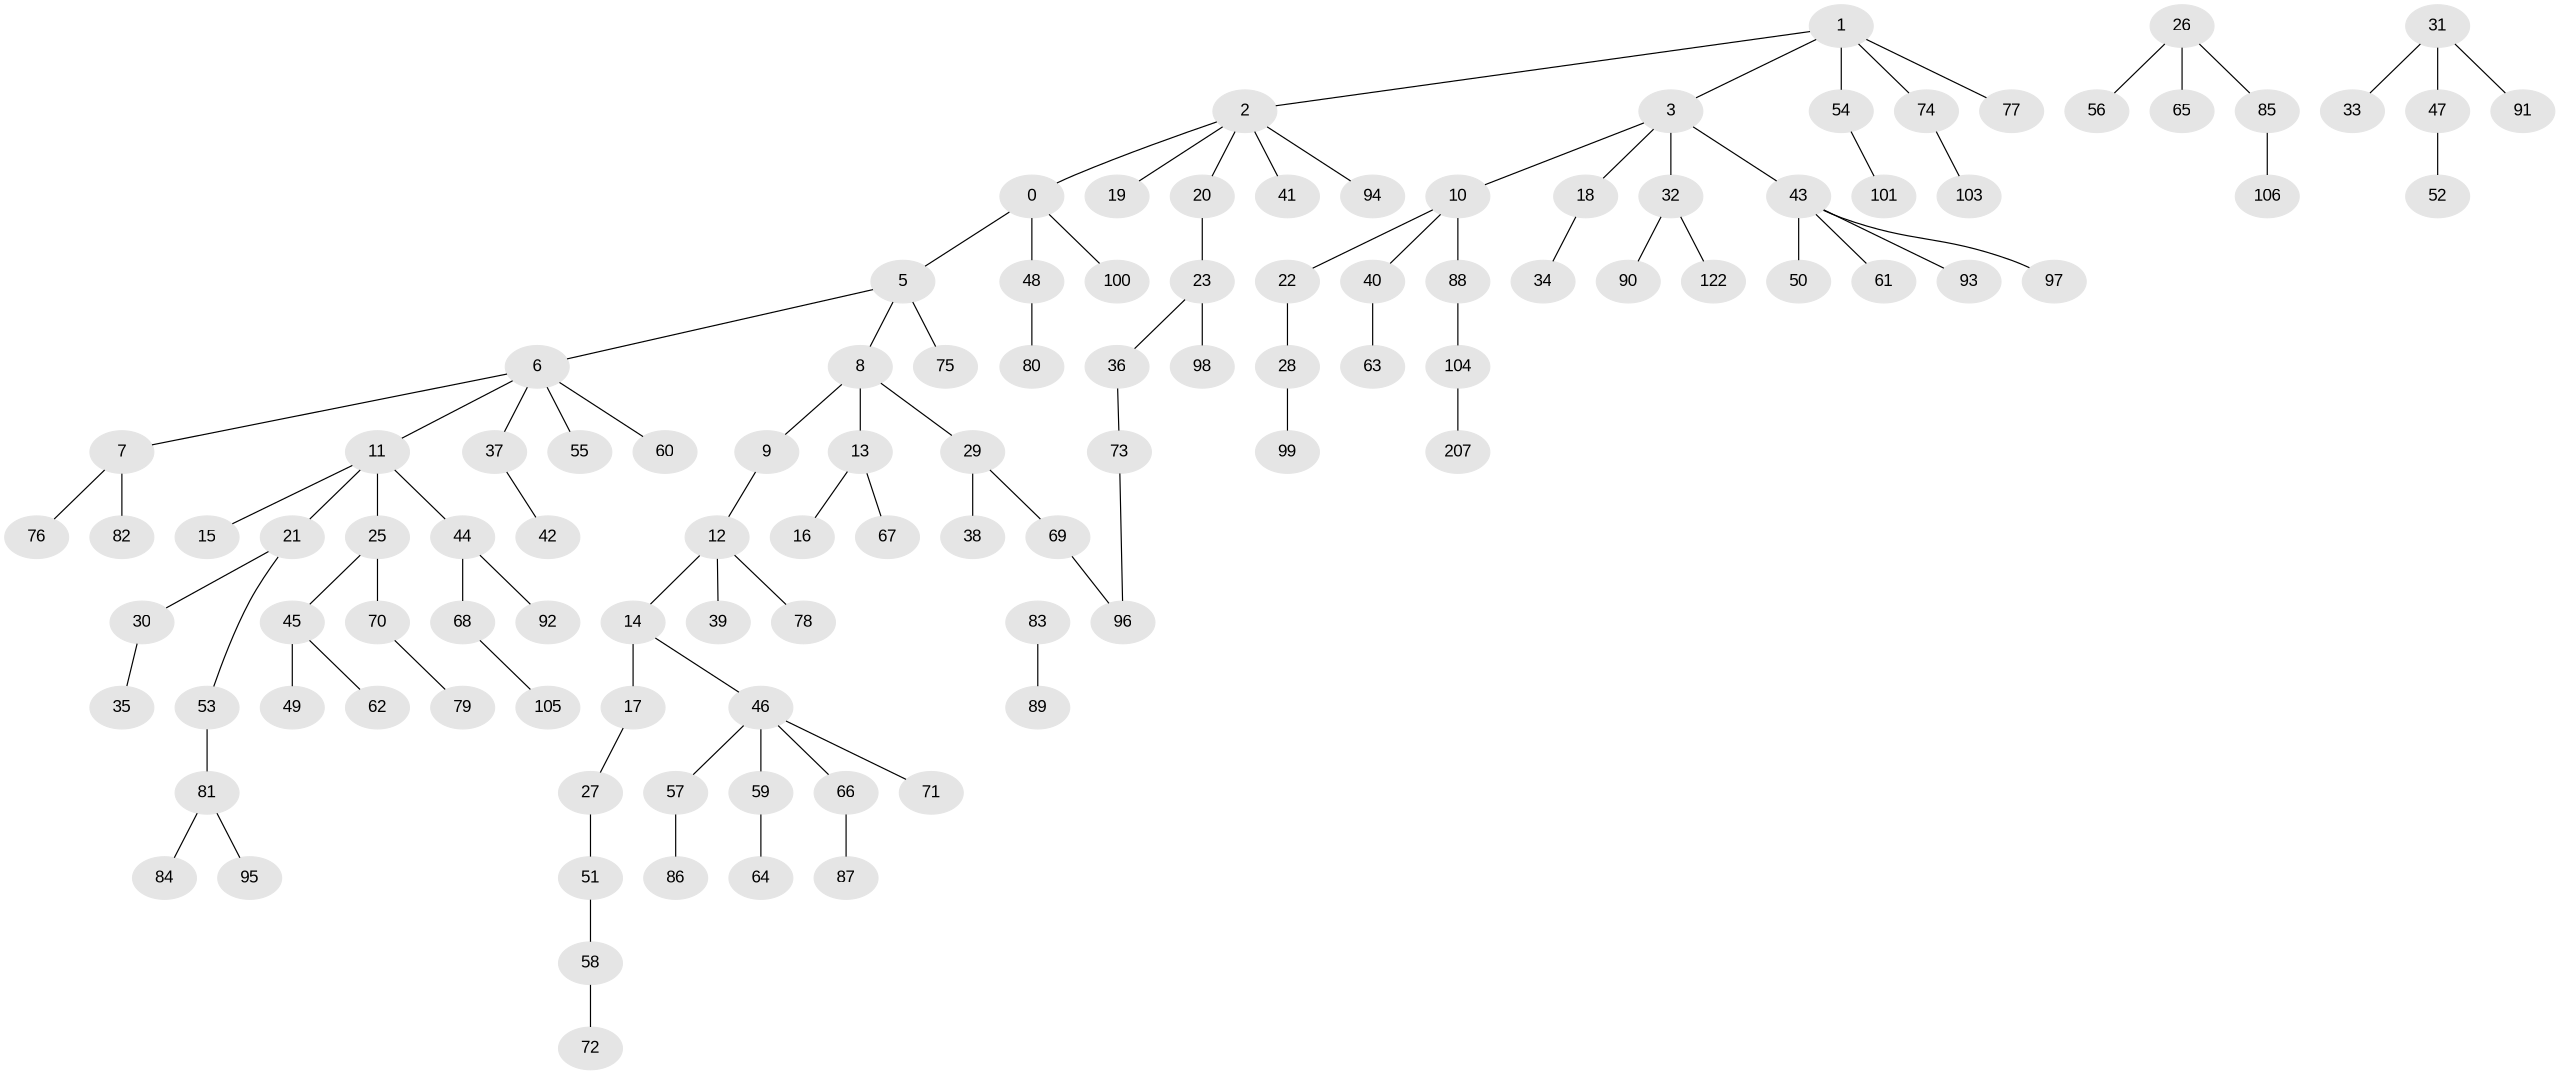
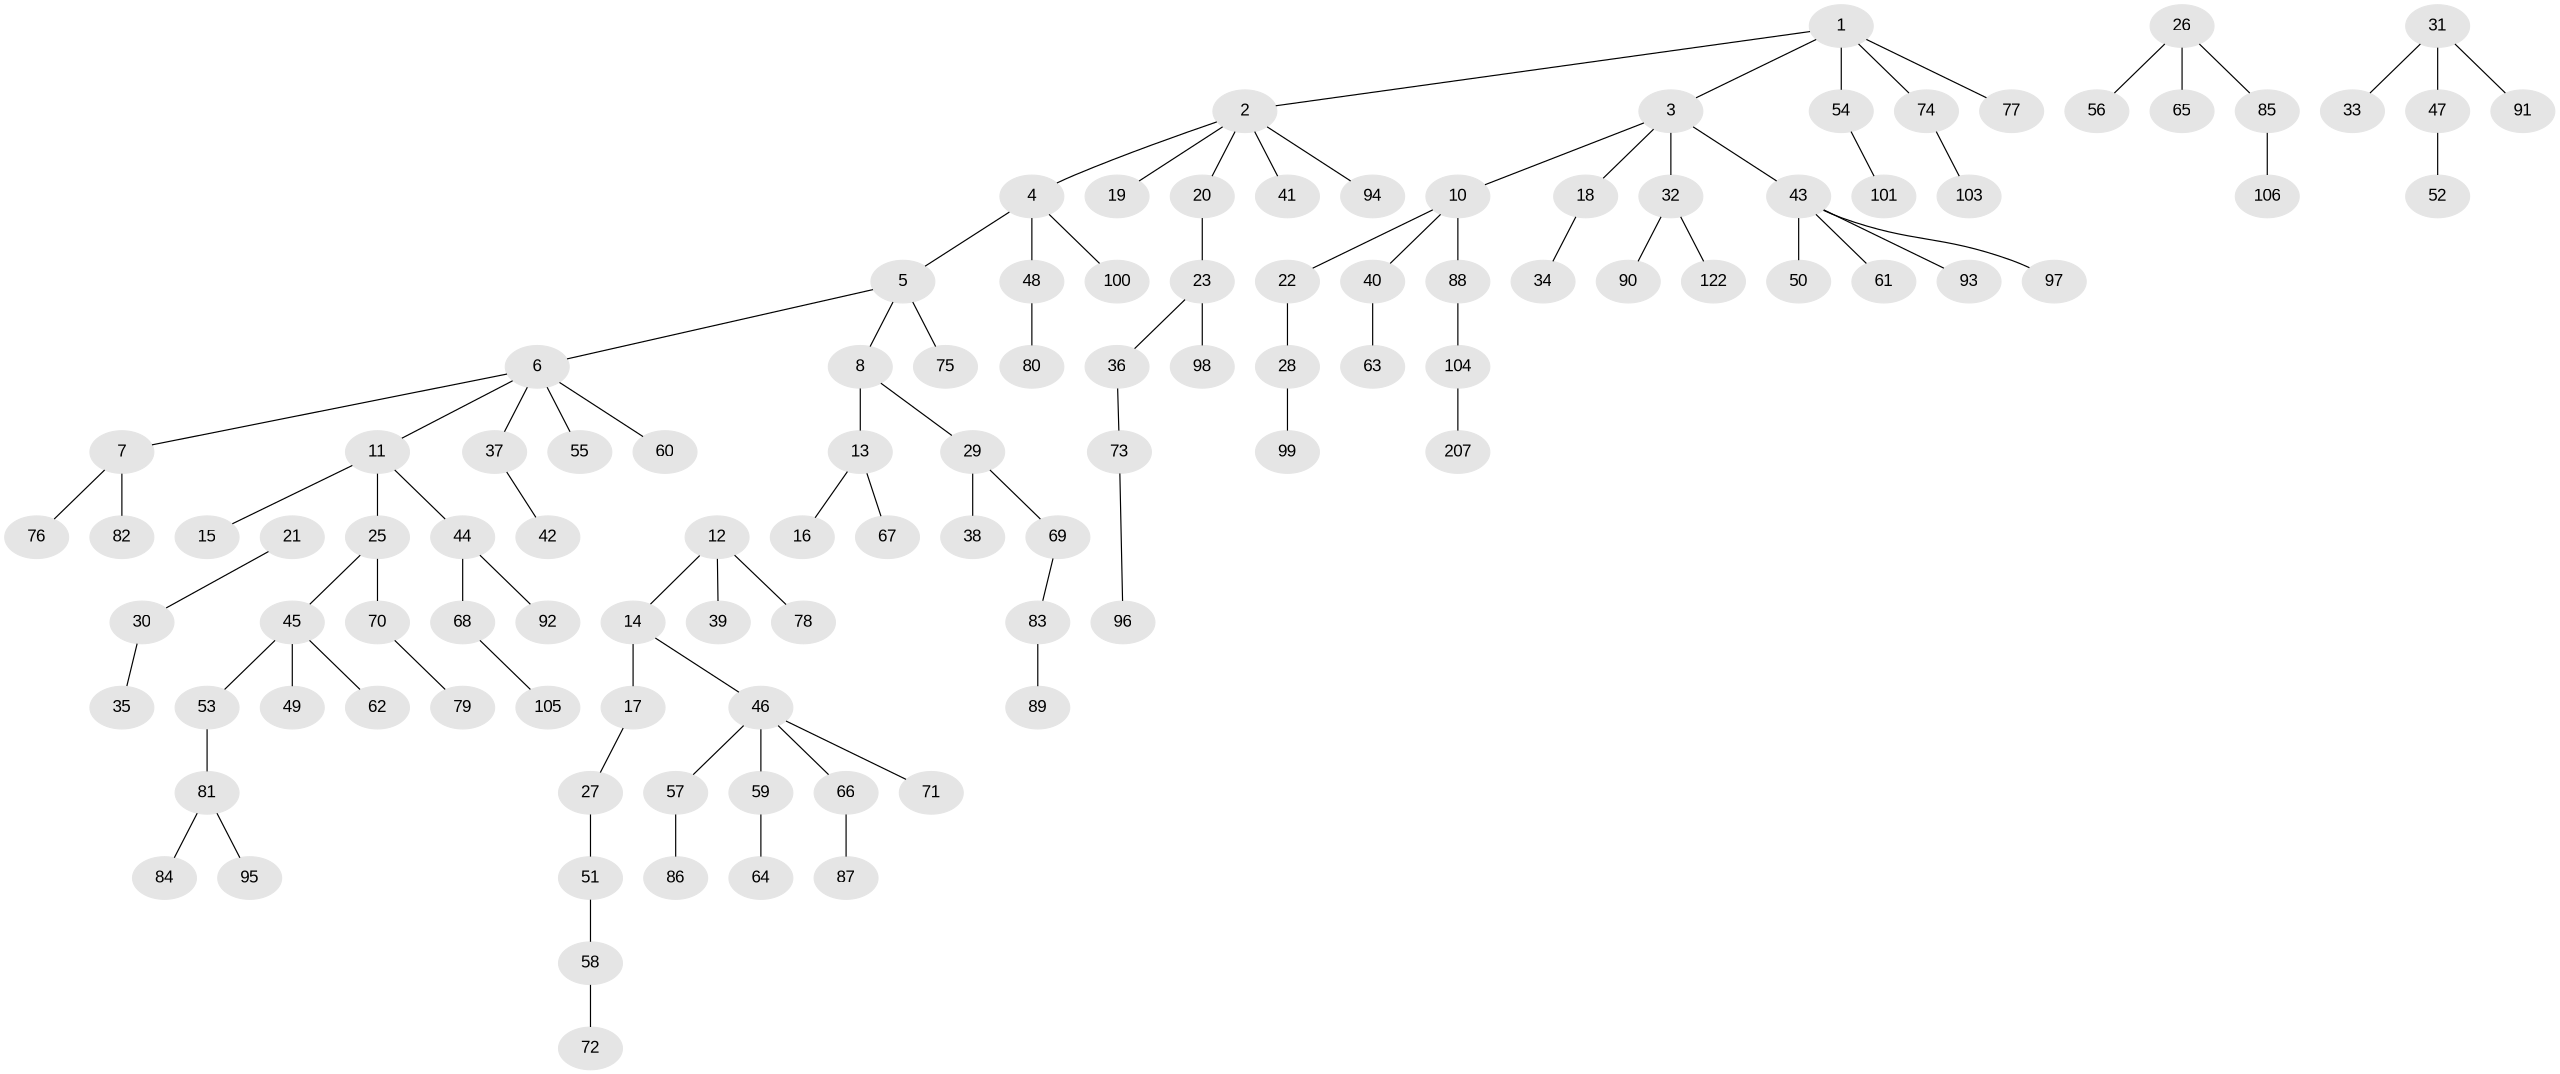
(1032, 196) -> (1032, 196)
(767, 452) -> none
(335, 495) -> none
(1090, 580) -> (1048, 580)
(241, 619) -> (250, 665)
